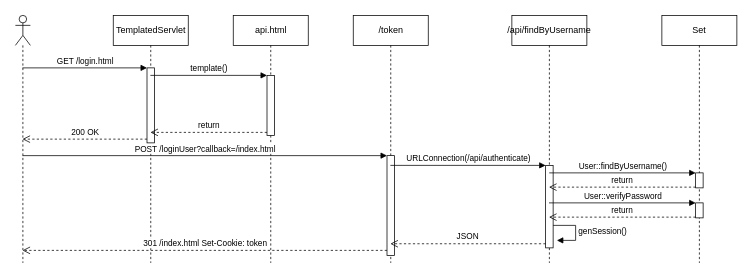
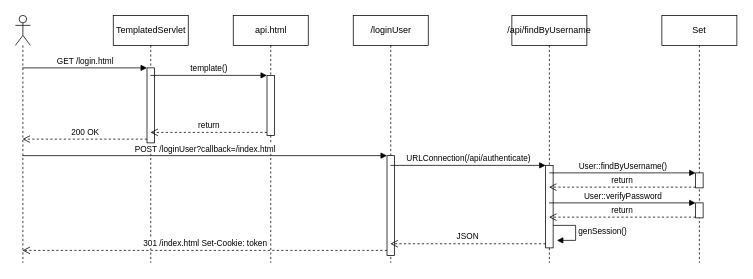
(391, 30) -> (391, 30)
